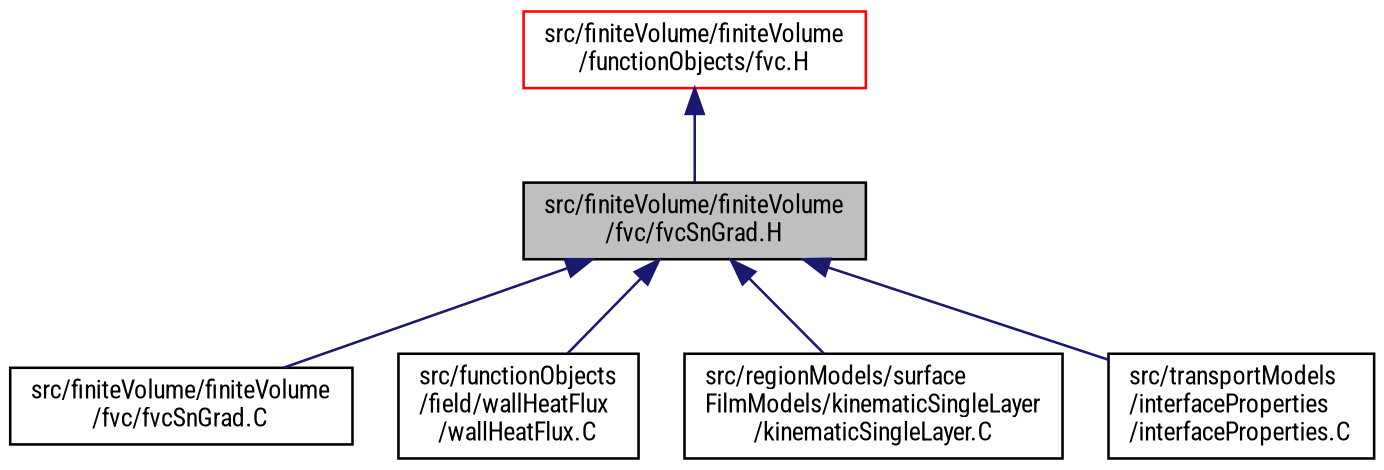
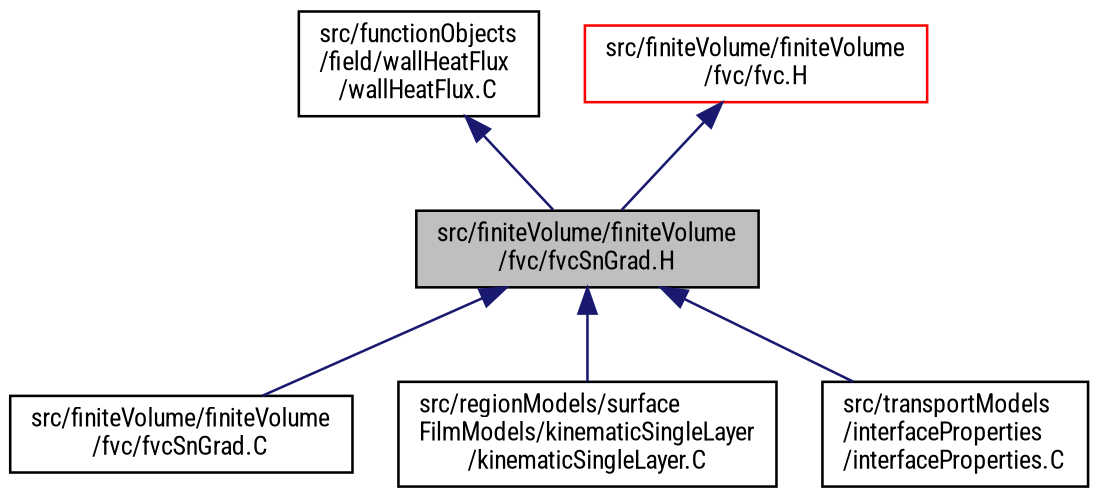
(695, 50) -> (756, 64)
(604, 316) -> (518, 173)
